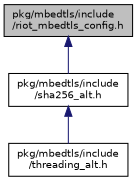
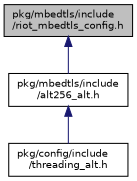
(68, 90) -> (68, 90)
(68, 160) -> (68, 160)
